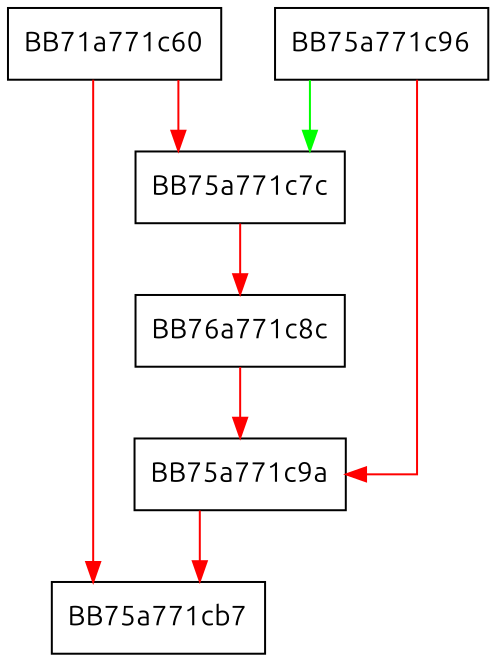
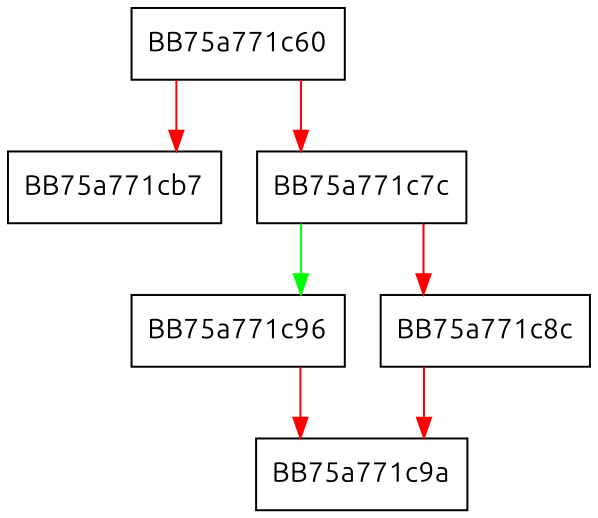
(115, 44) -> (238, 44)
(310, 105) -> (301, 249)
(240, 331) -> (485, 331)
(200, 536) -> none
